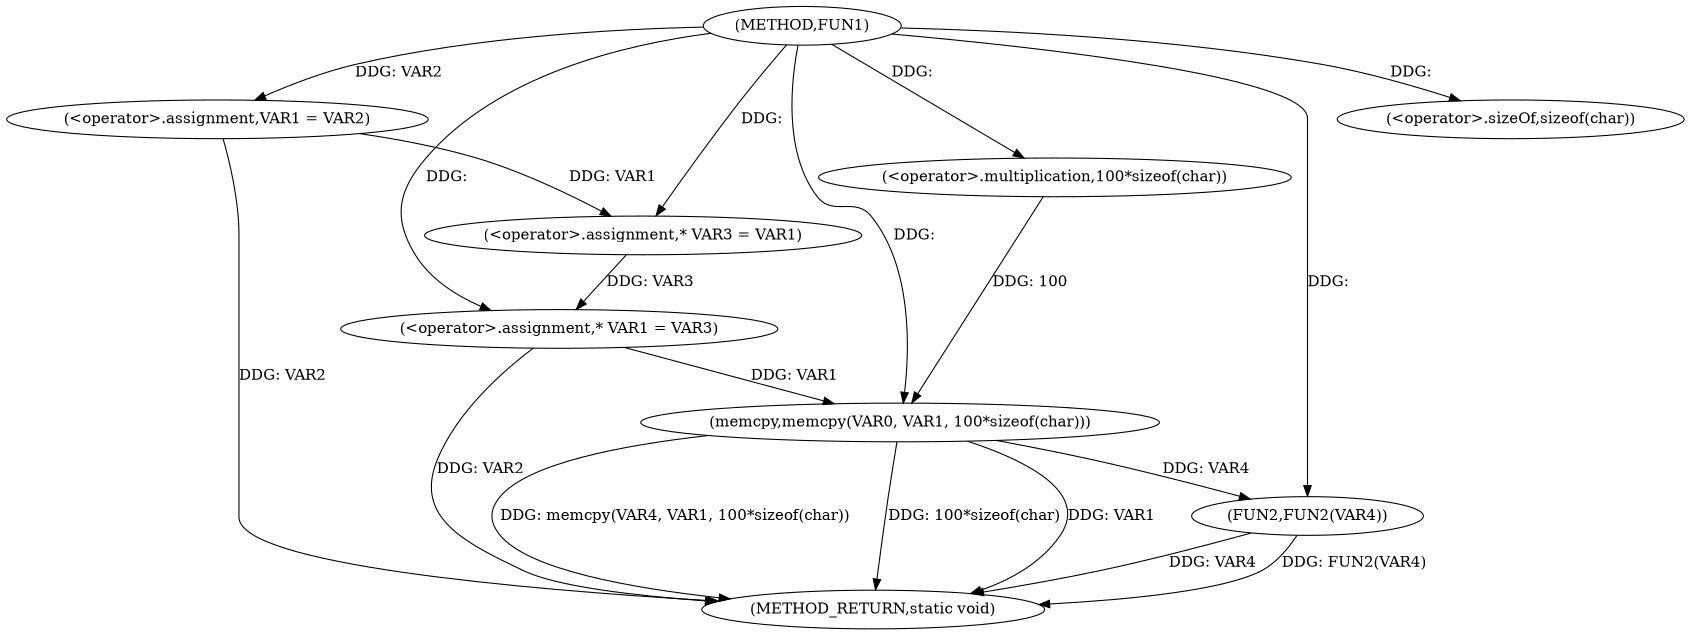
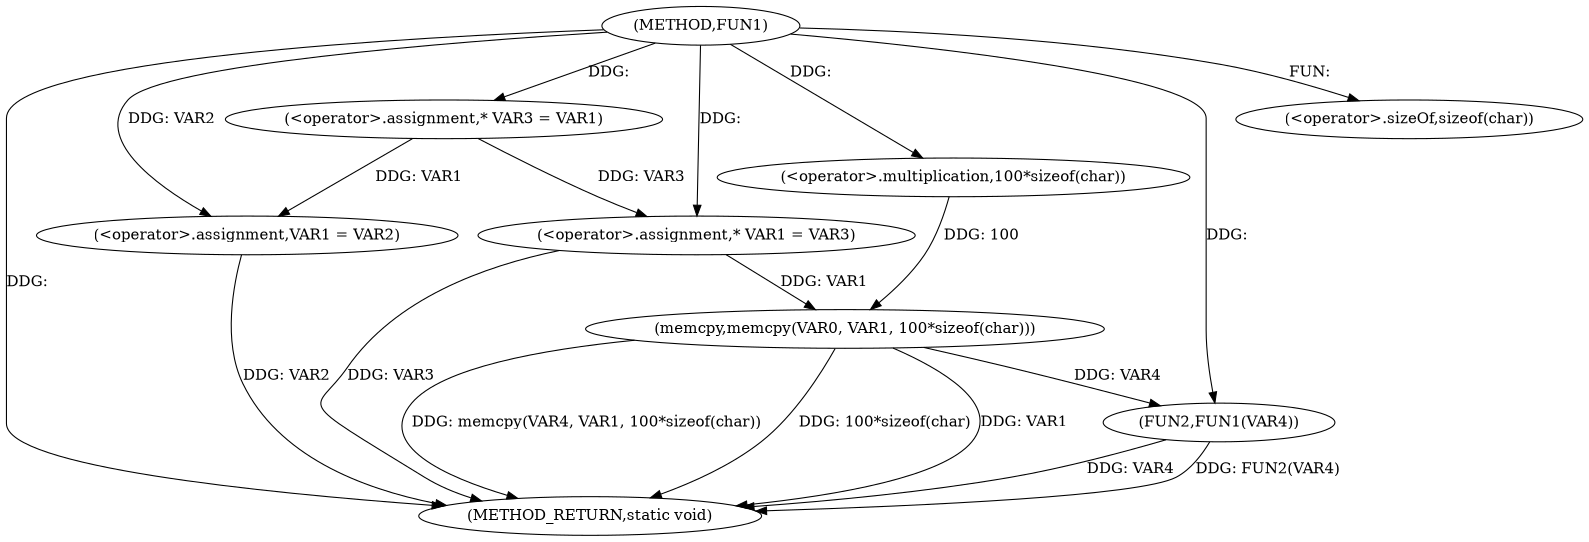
(1413, 73) -> (1312, 73)
(484, 161) -> (350, 175)
(858, 207) -> (6, 185)
(481, 469) -> (391, 376)
(1308, 516) -> (1219, 422)
